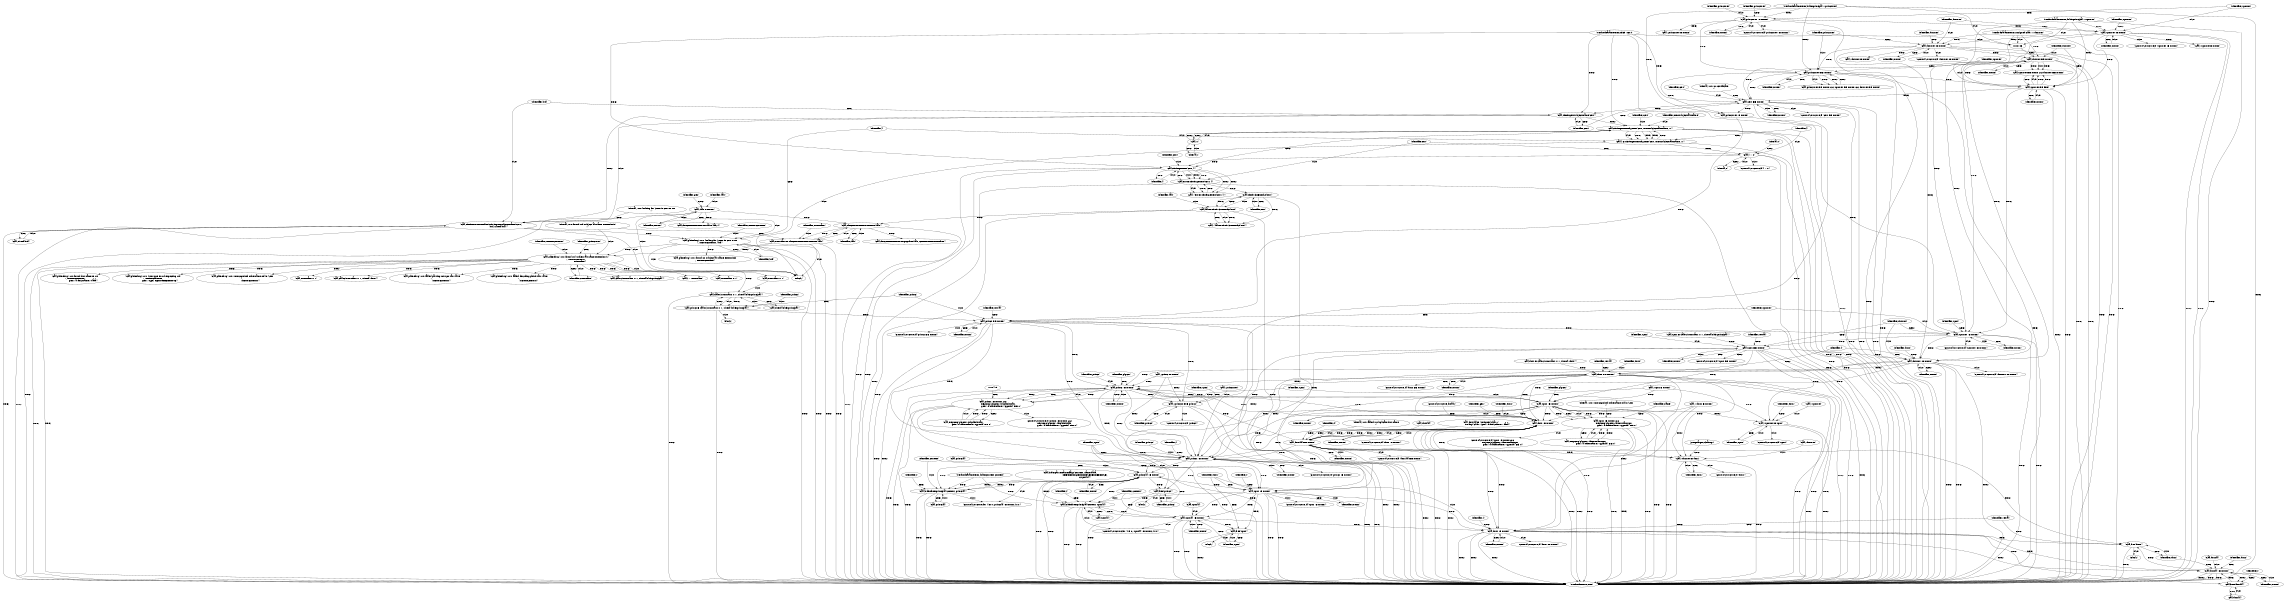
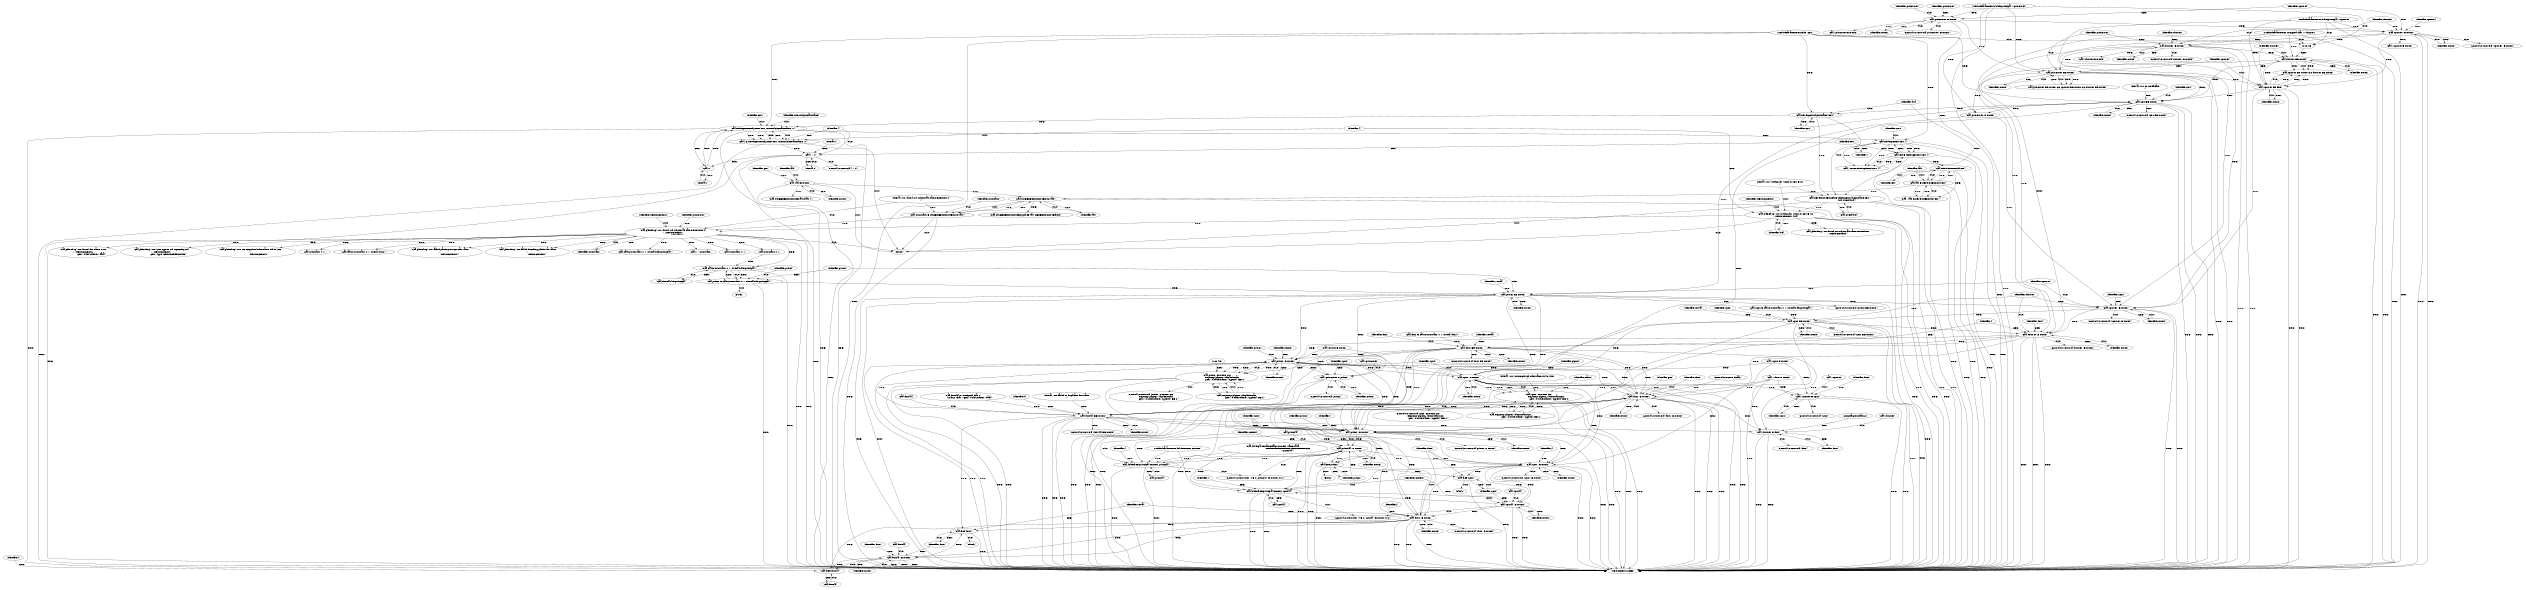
(1468, 156) -> (757, 157)
(1740, 355) -> (1832, 328)
(1811, 380) -> (1781, 389)
(1218, 523) -> (1396, 471)
